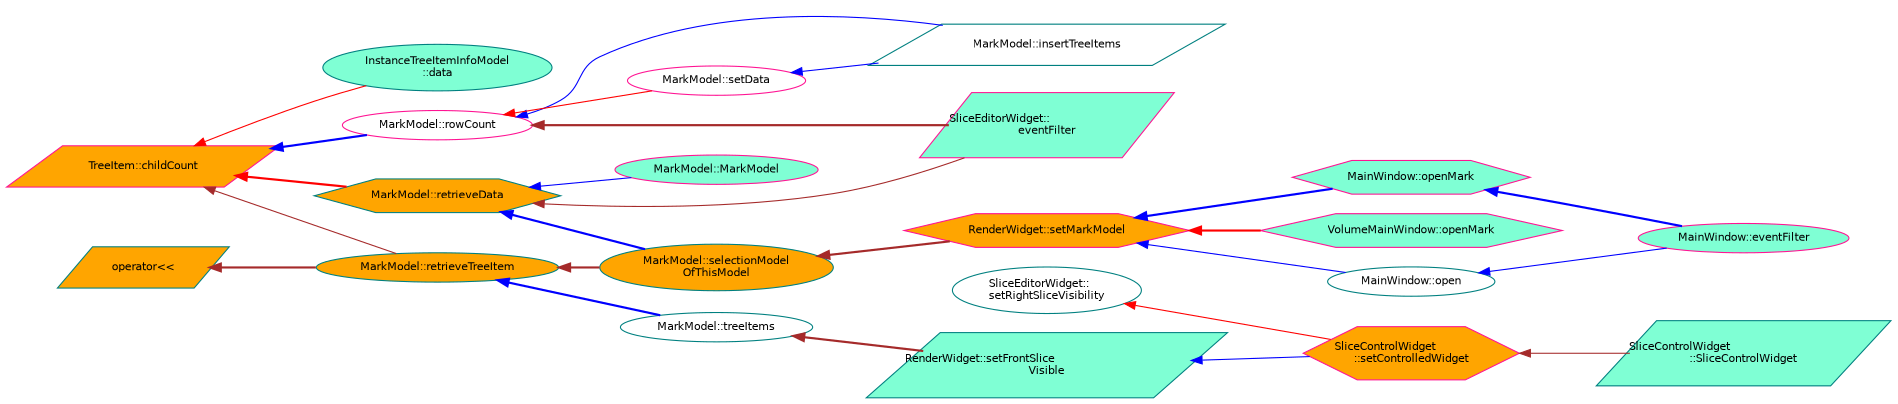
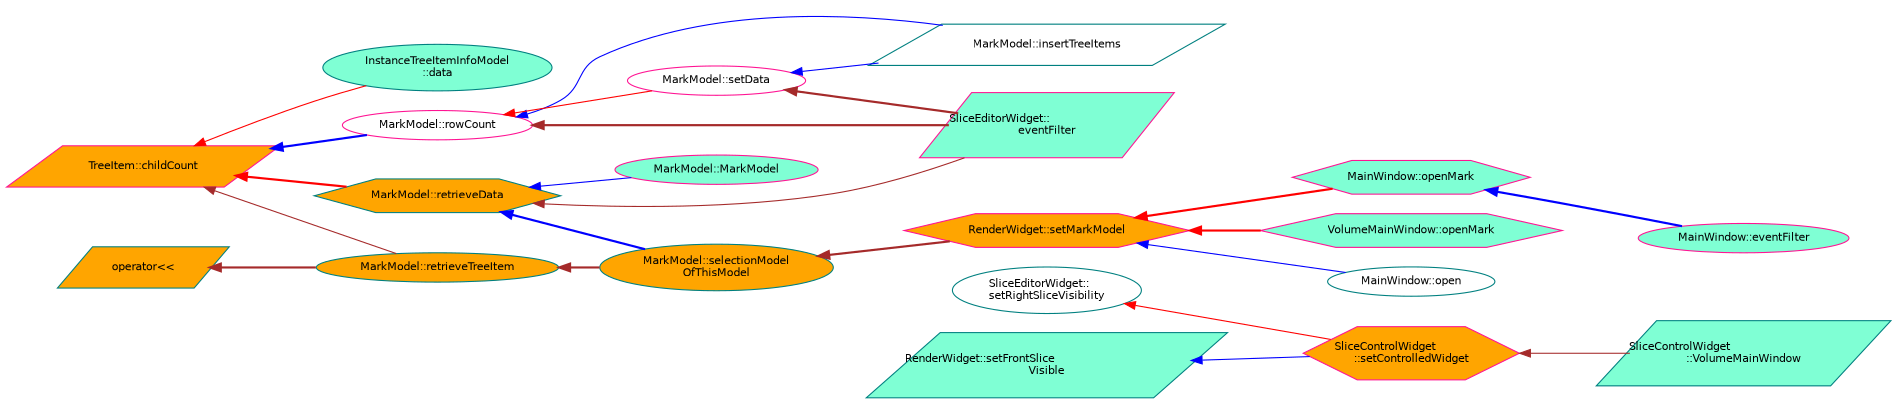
none -> (877, 102)
(1240, 202) -> (1240, 202)
(1578, 260) -> none
(717, 327) -> none
(1744, 353) -> (1744, 353)
